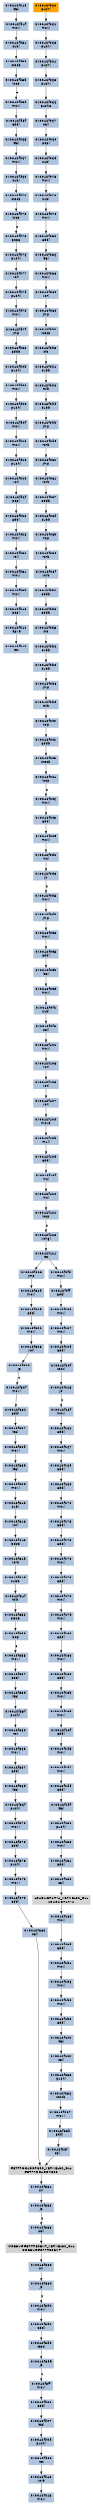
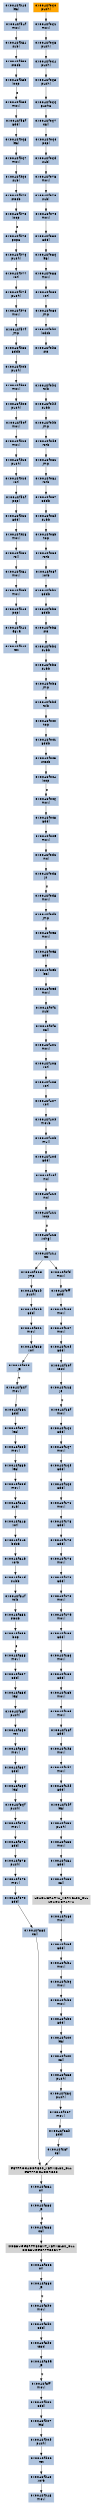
(17, 93) -> (17, 93)
(46, 369) -> none
(31, 1293) -> (31, 1293)
(61, 2096) -> (61, 2096)
